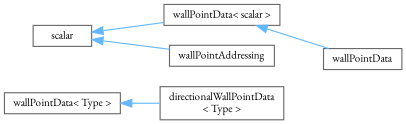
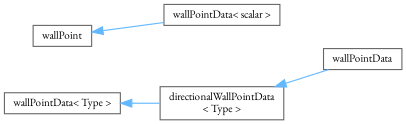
(62, 36) -> (62, 36)
(298, 39) -> (307, 76)
(222, 56) -> none
